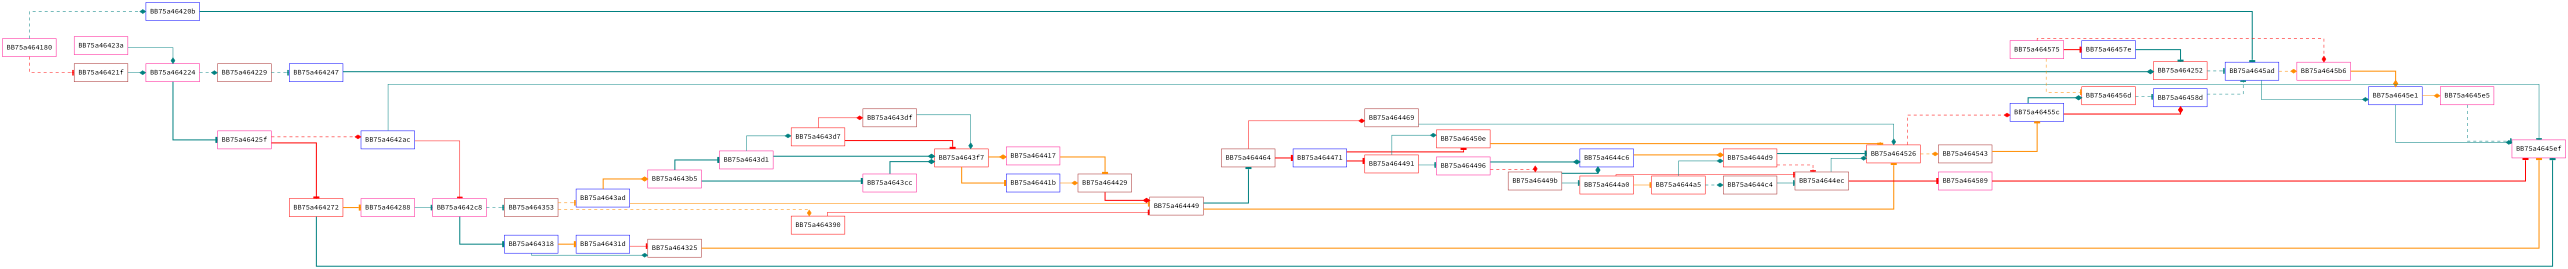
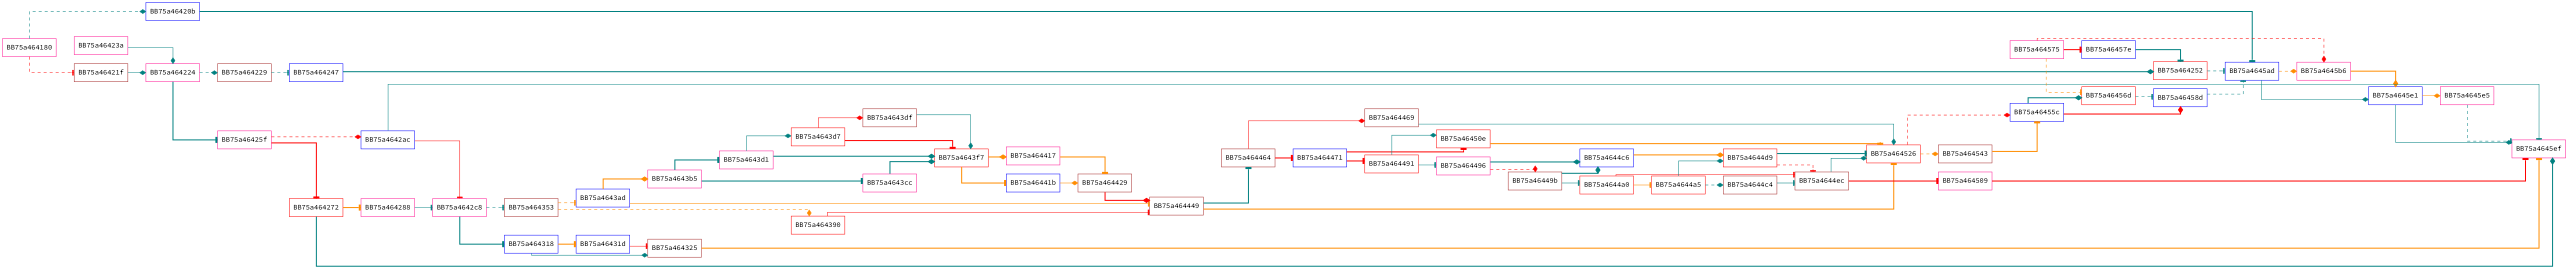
(1462, 266) -> (1461, 266)
